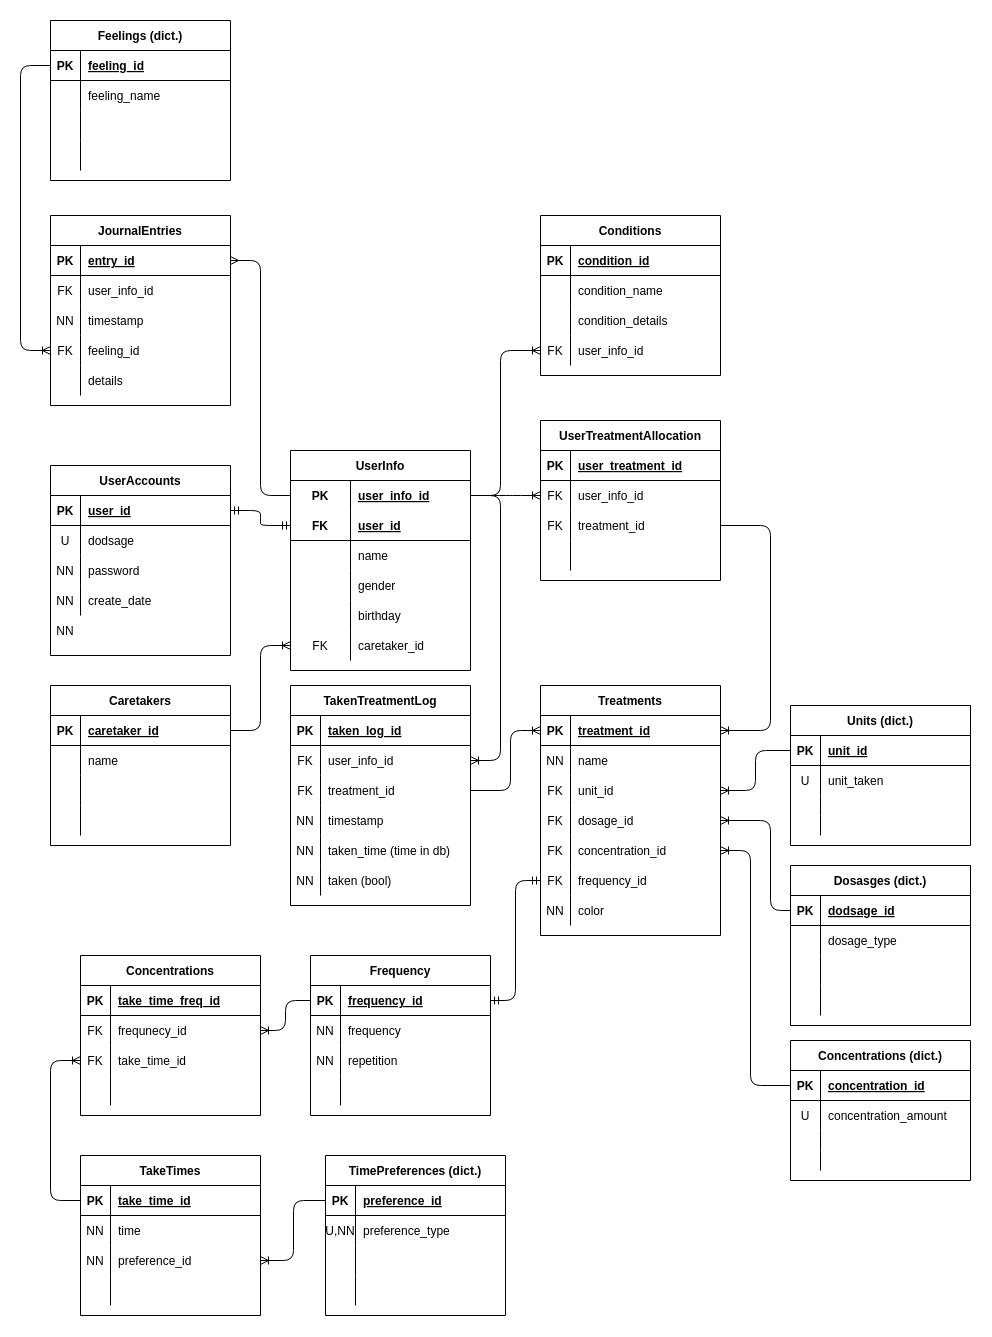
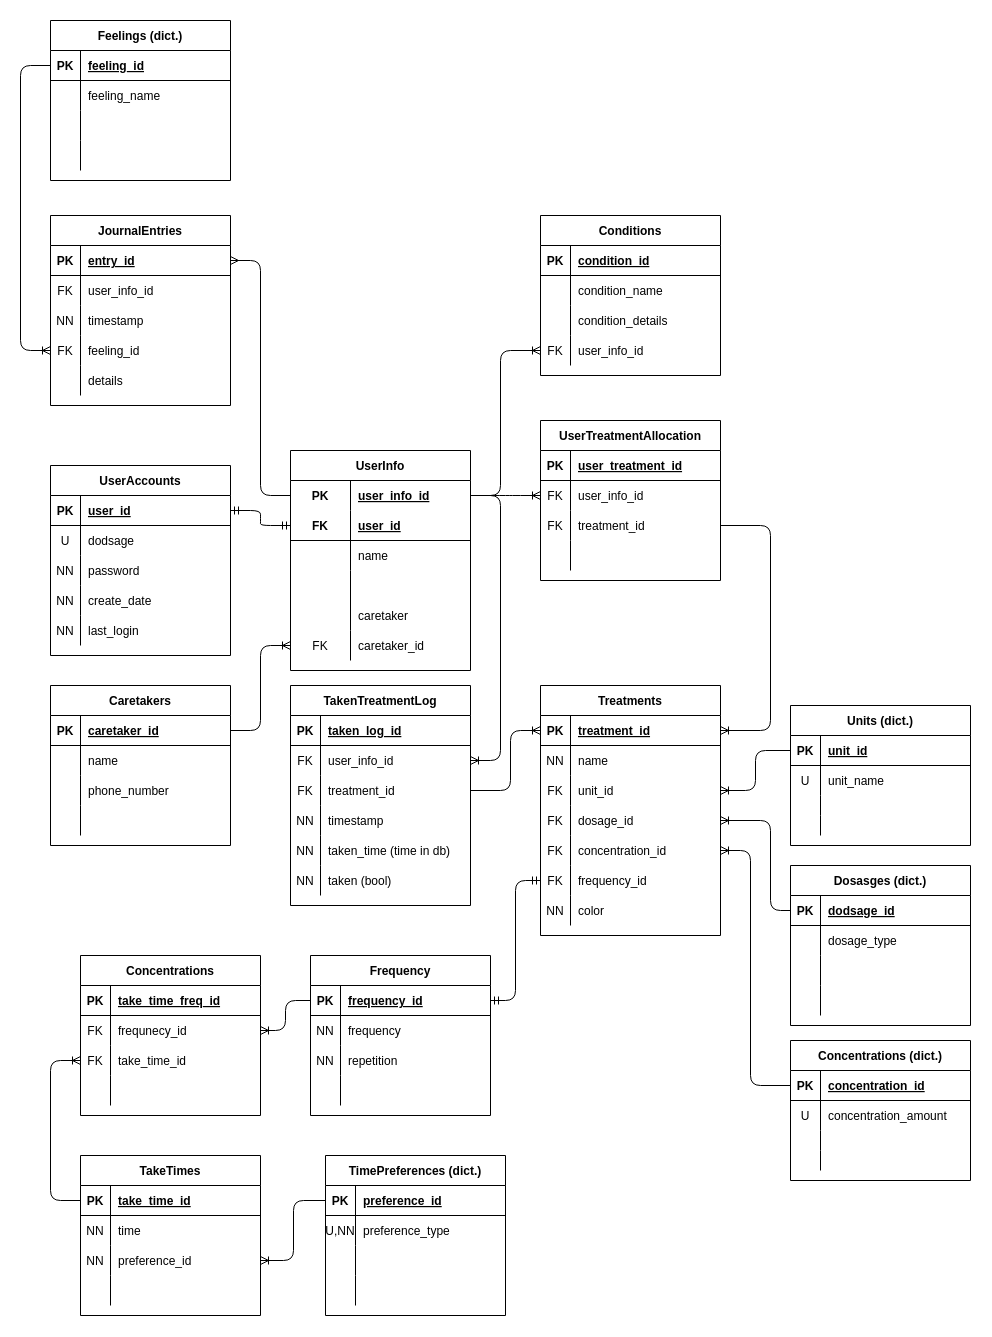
(411, 586) -> none
(383, 616) -> (388, 616)
none -> (156, 631)
(860, 781) -> (857, 781)
none -> (156, 791)
